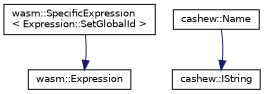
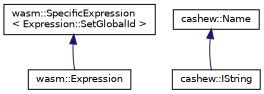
(223, 45) -> (210, 55)
(86, 47) -> (73, 57)
